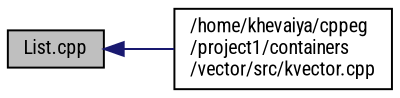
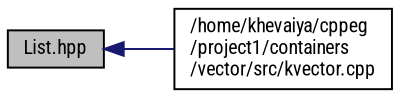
(56, 49) -> (56, 49)
